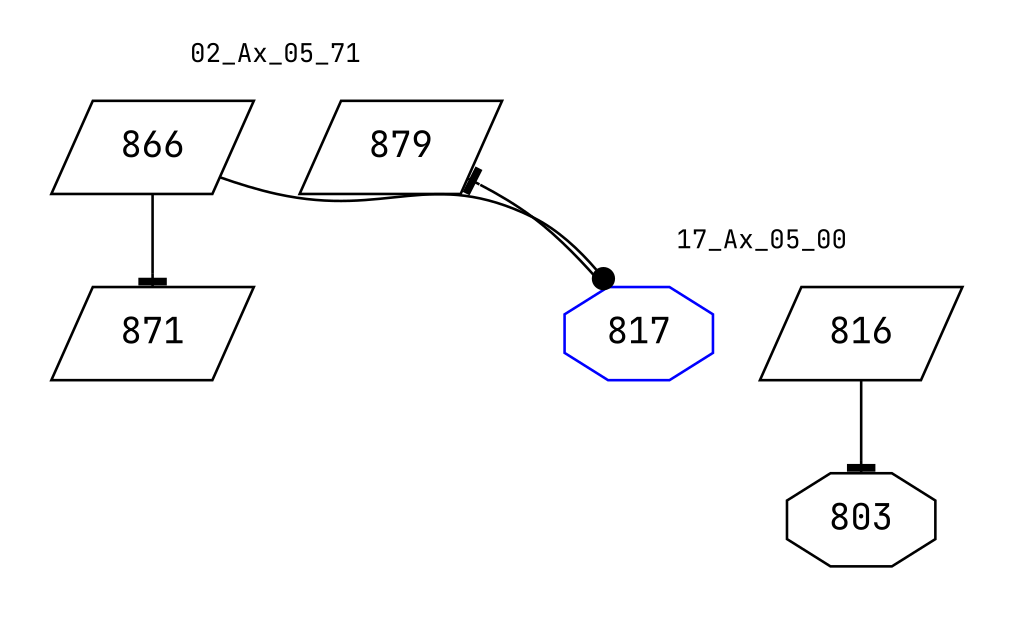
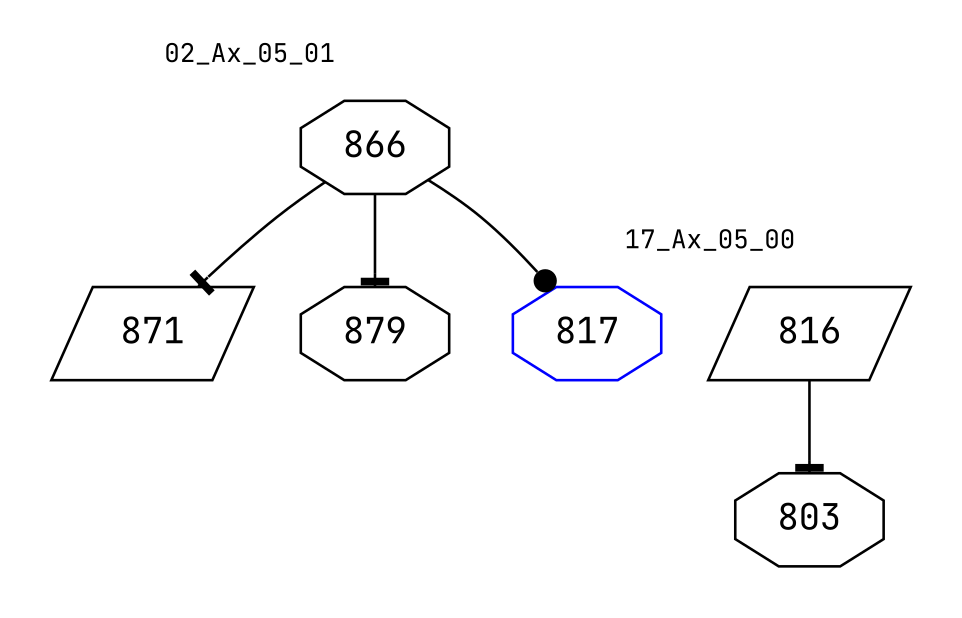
(277, 56) -> (251, 56)
(153, 147) -> (375, 147)
(401, 147) -> (375, 334)
(548, 230) -> (375, 234)
